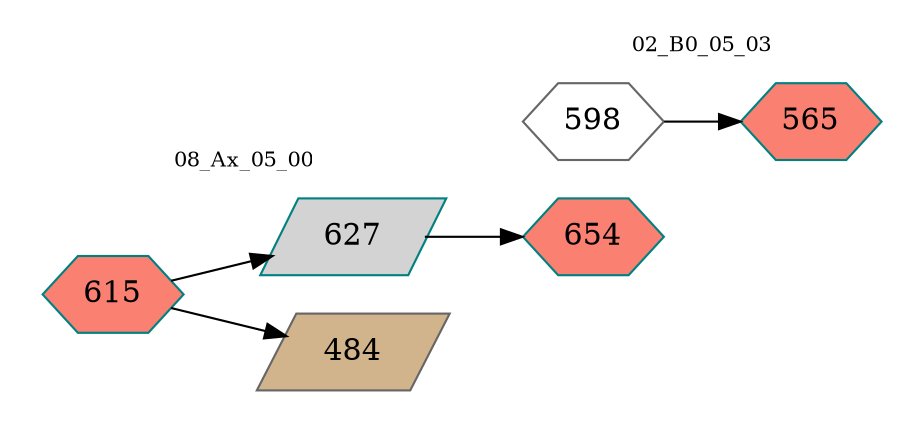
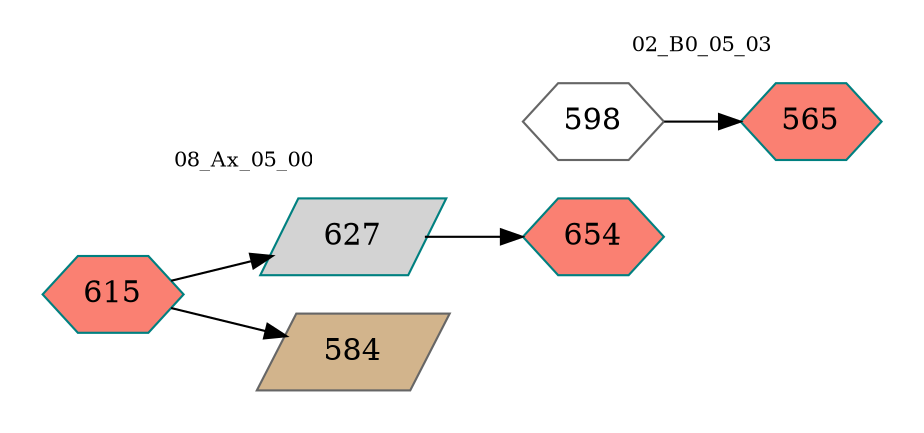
(353, 352) -> (353, 352)
